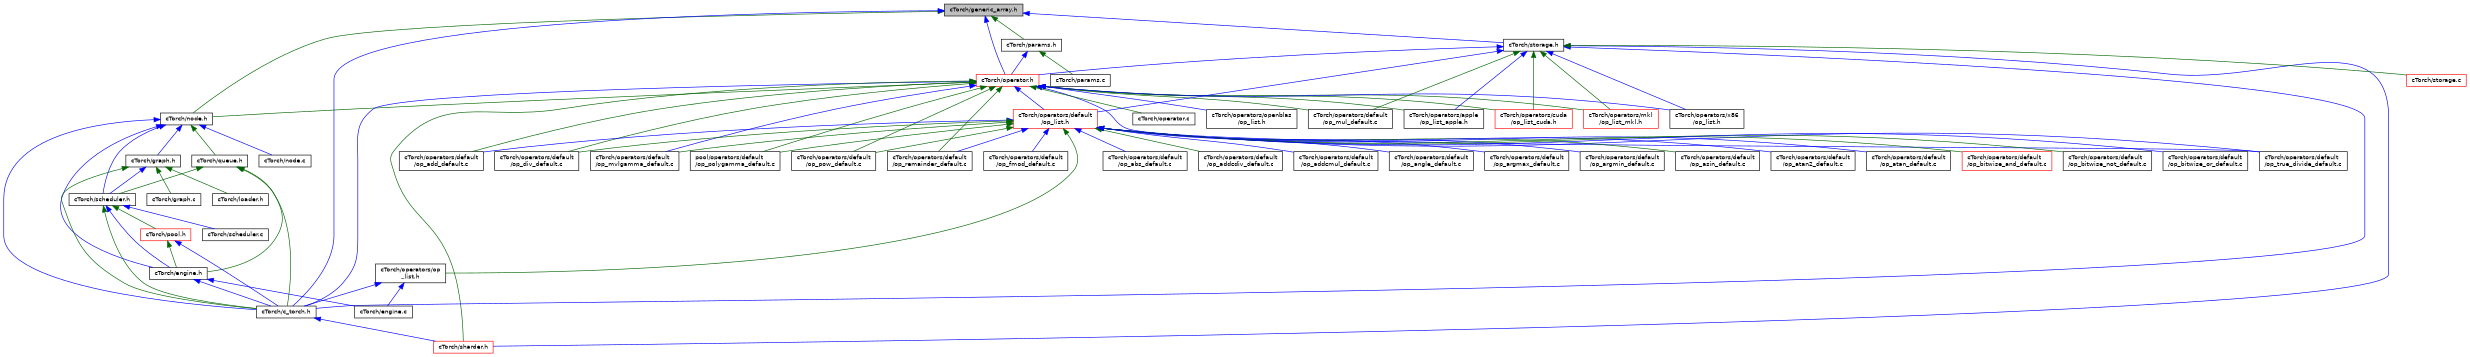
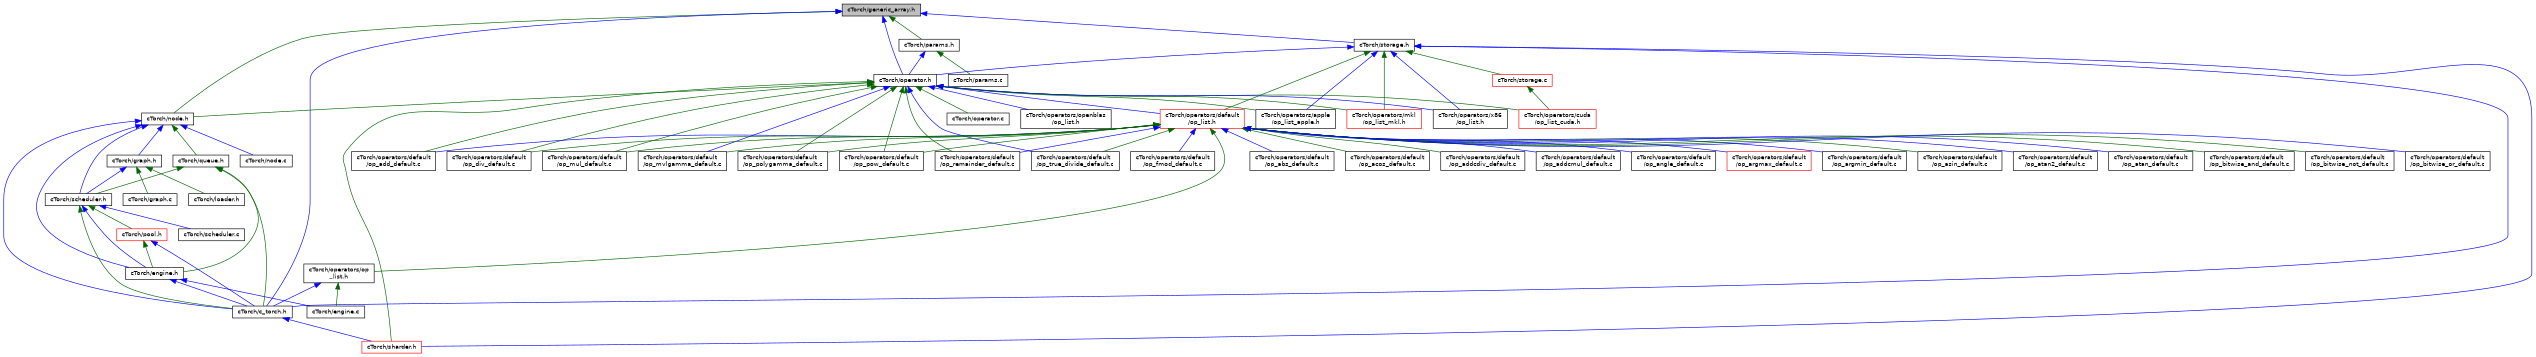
(1008, 80) -> (905, 80)
(1297, 82) -> (1294, 82)
(1443, 82) -> (758, 140)
(1534, 84) -> (1541, 100)
(557, 92) -> none
(1682, 140) -> (1136, 141)
(735, 161) -> (783, 161)
none -> (1387, 161)
(1527, 161) -> (1769, 161)
(2007, 161) -> (2249, 161)
(106, 271) -> none
(394, 297) -> (337, 298)
